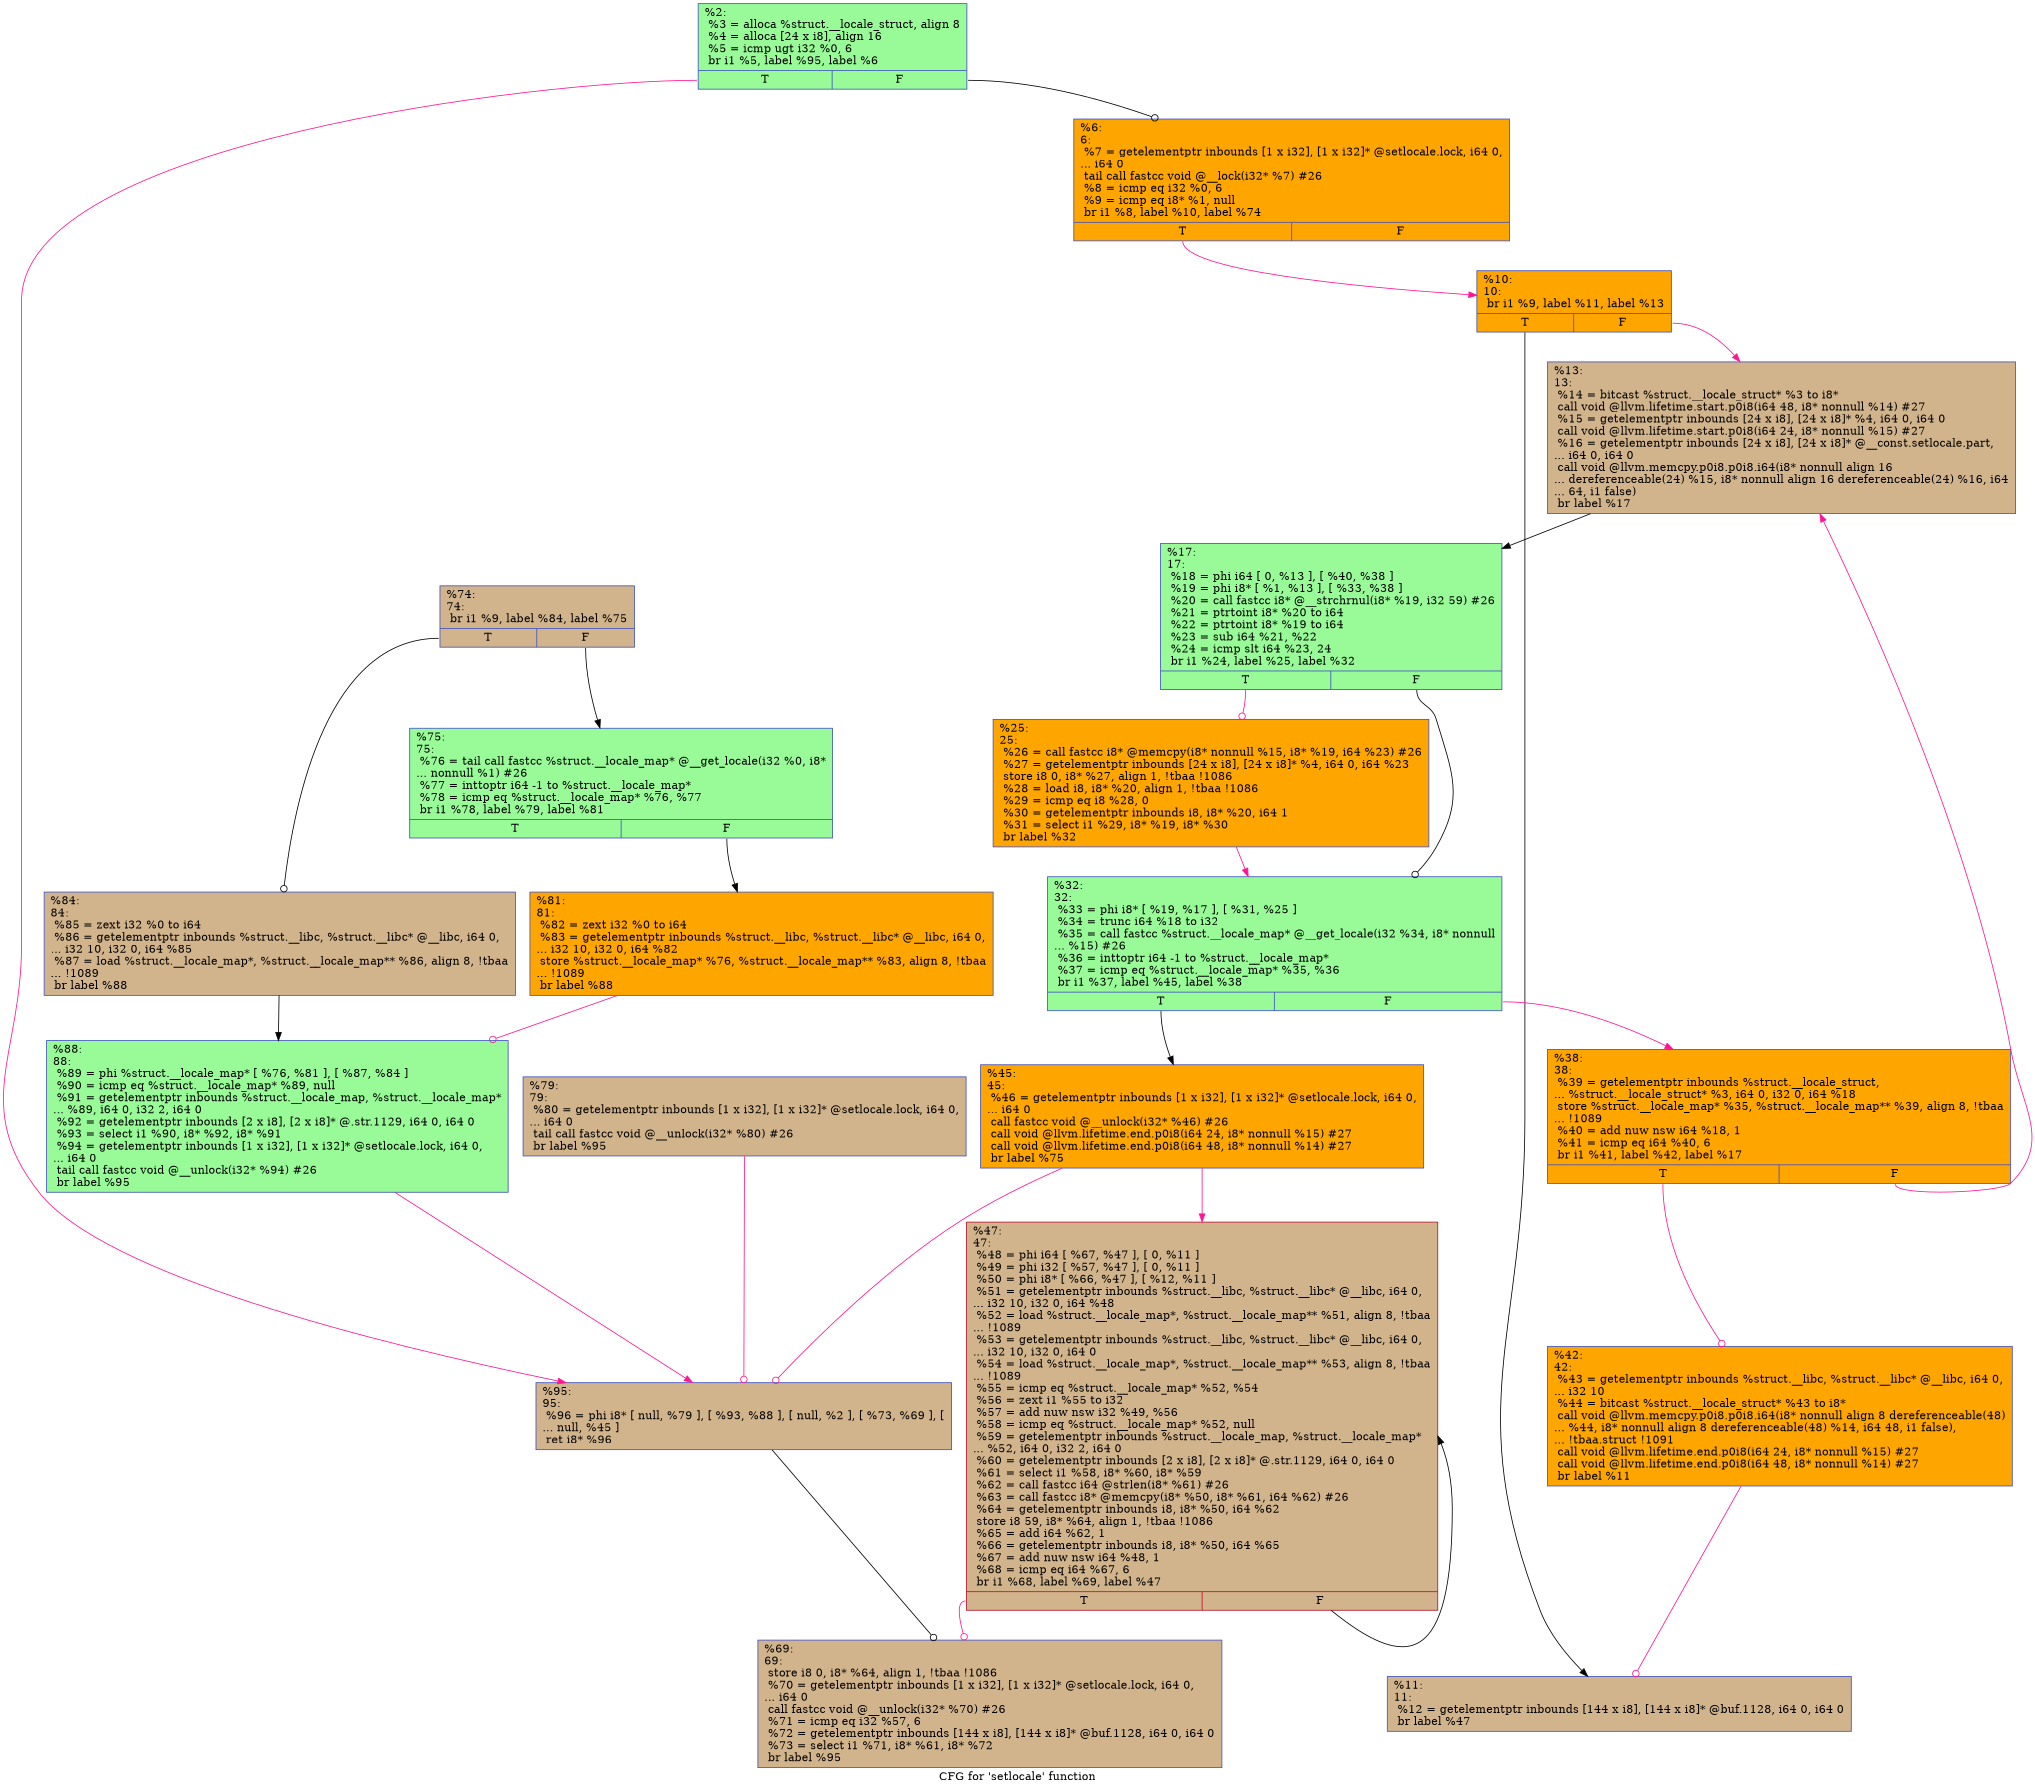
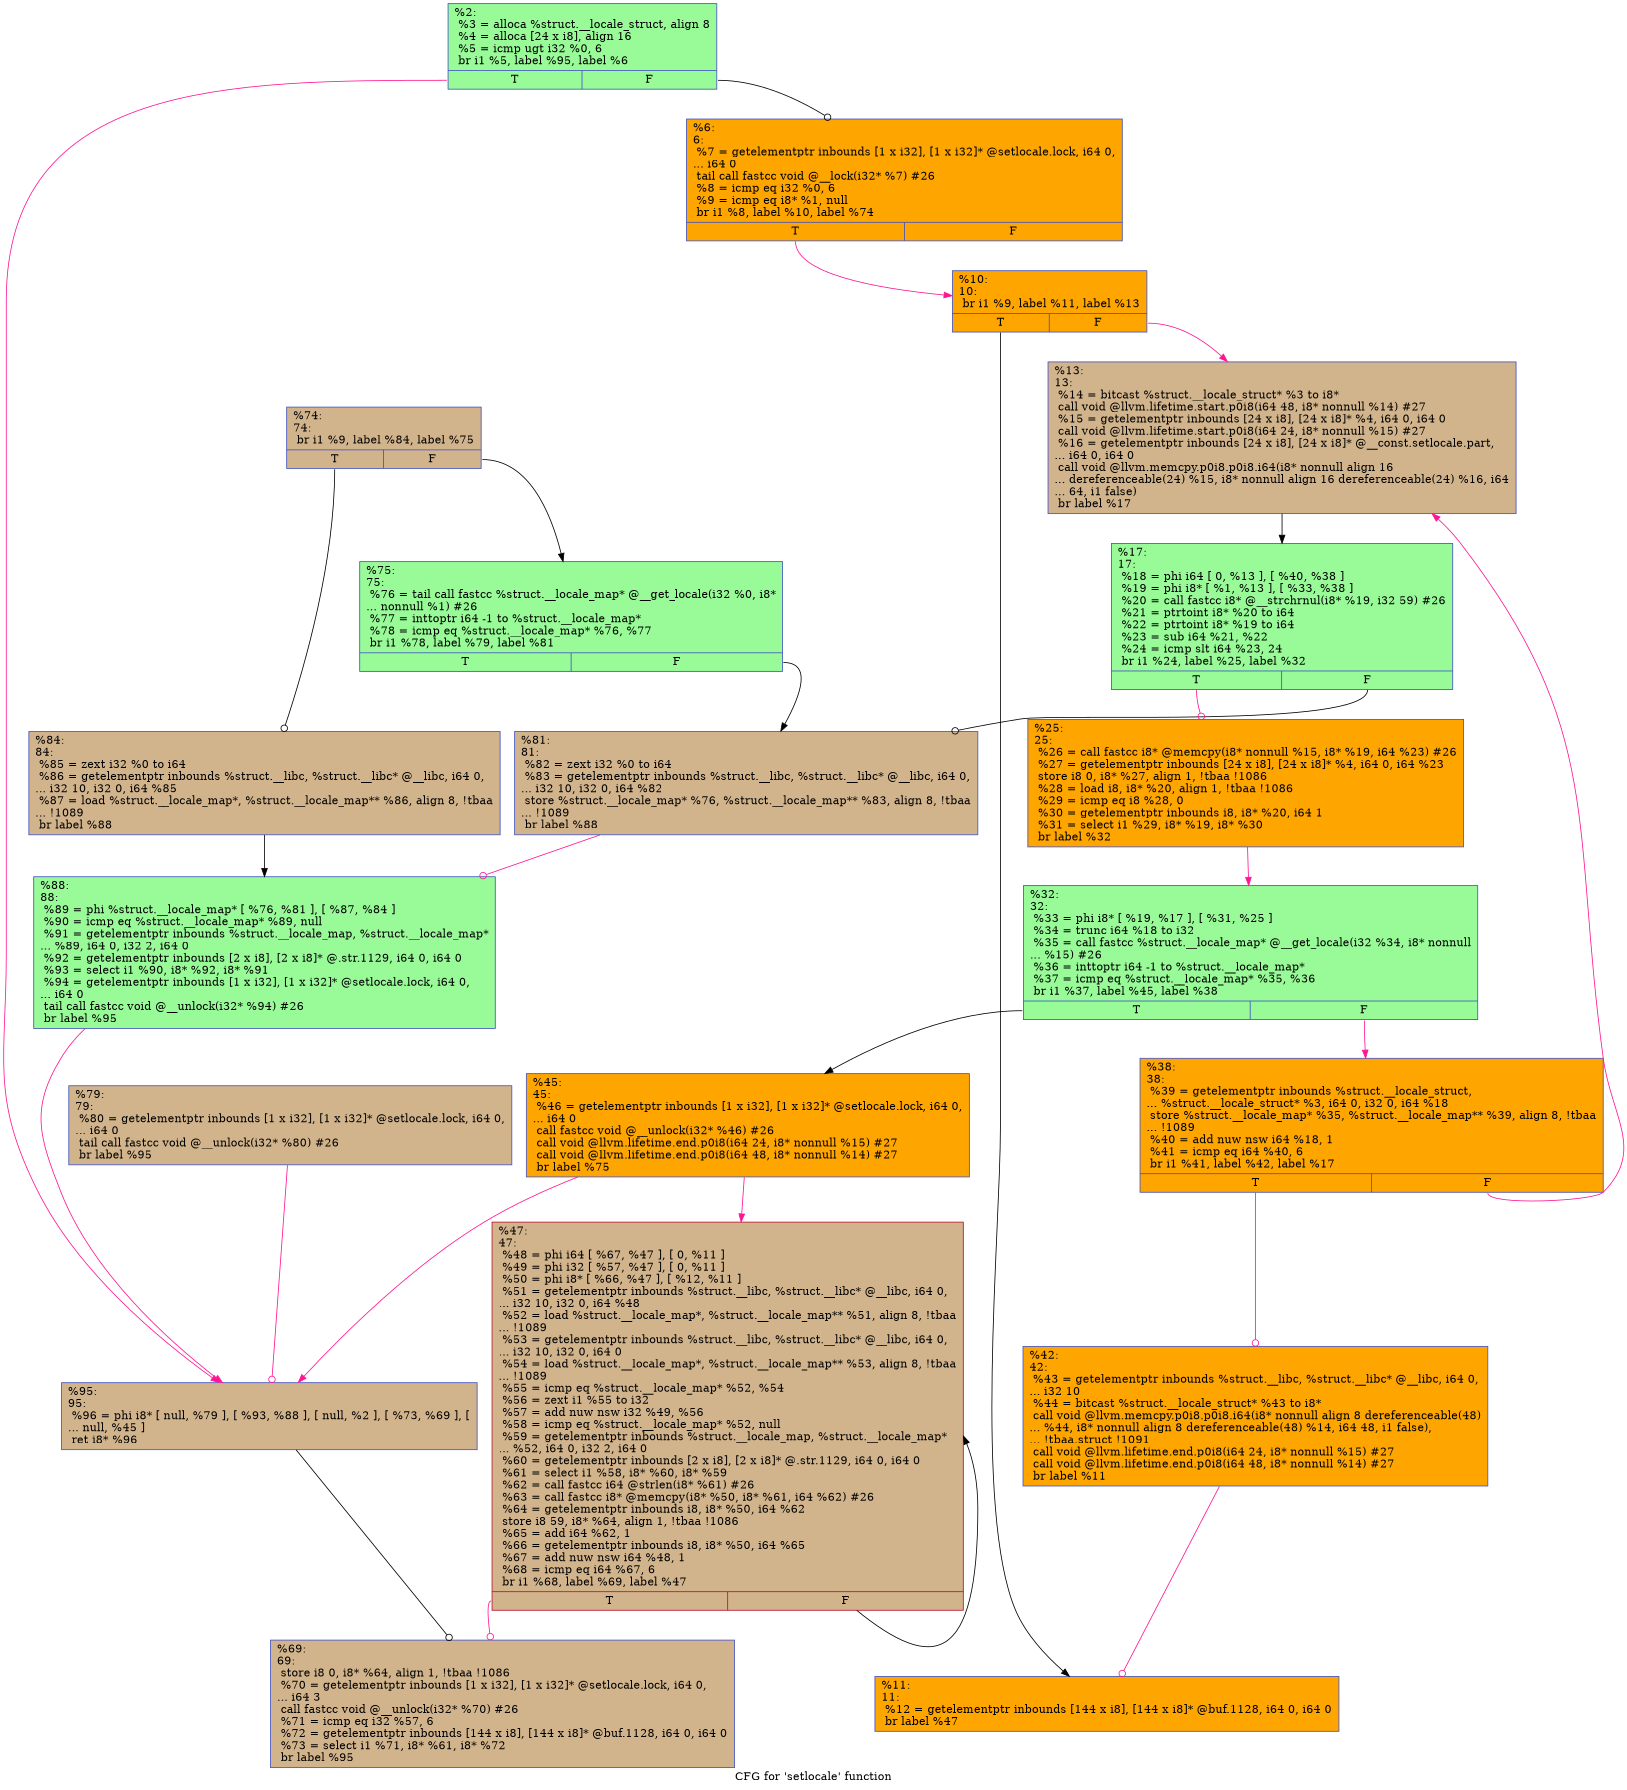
(1452, 781) -> (1165, 717)
(762, 944) -> (746, 783)
(909, 1258) -> (429, 1260)
(787, 1697) -> (299, 1697)
(1619, 1704) -> (1107, 1704)
